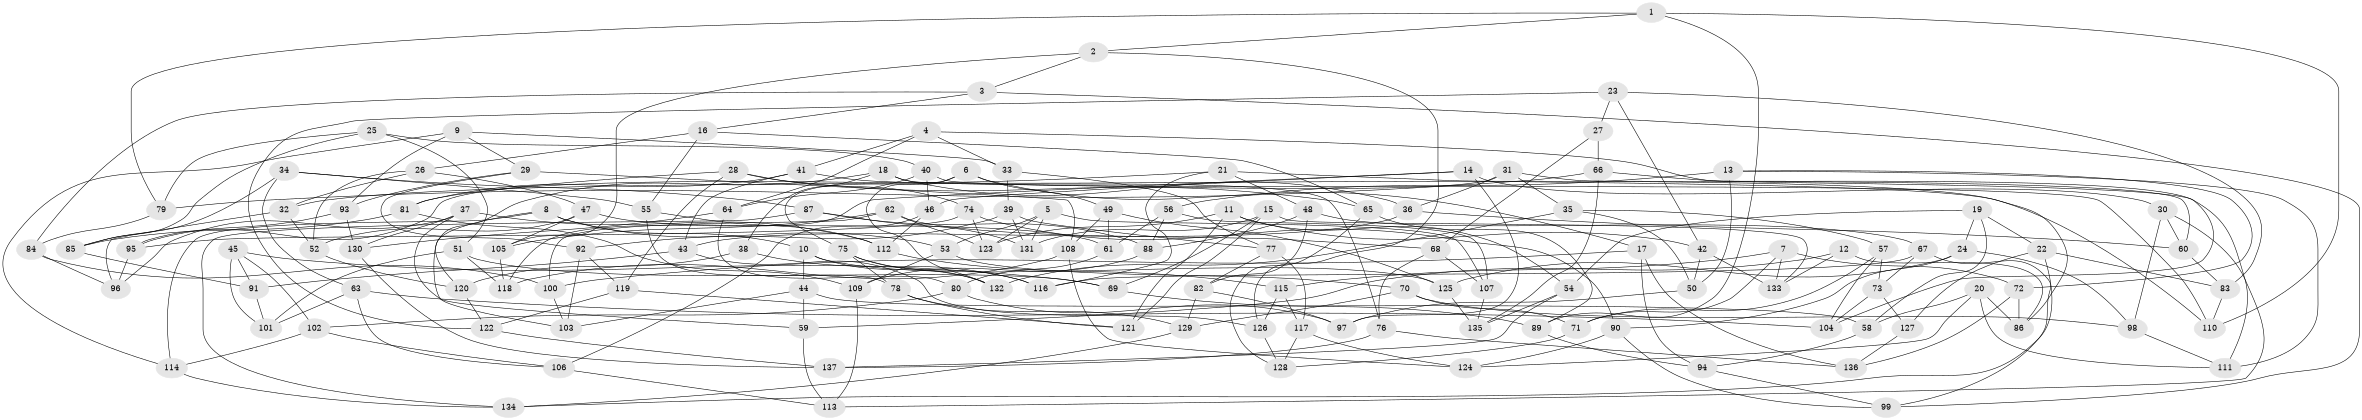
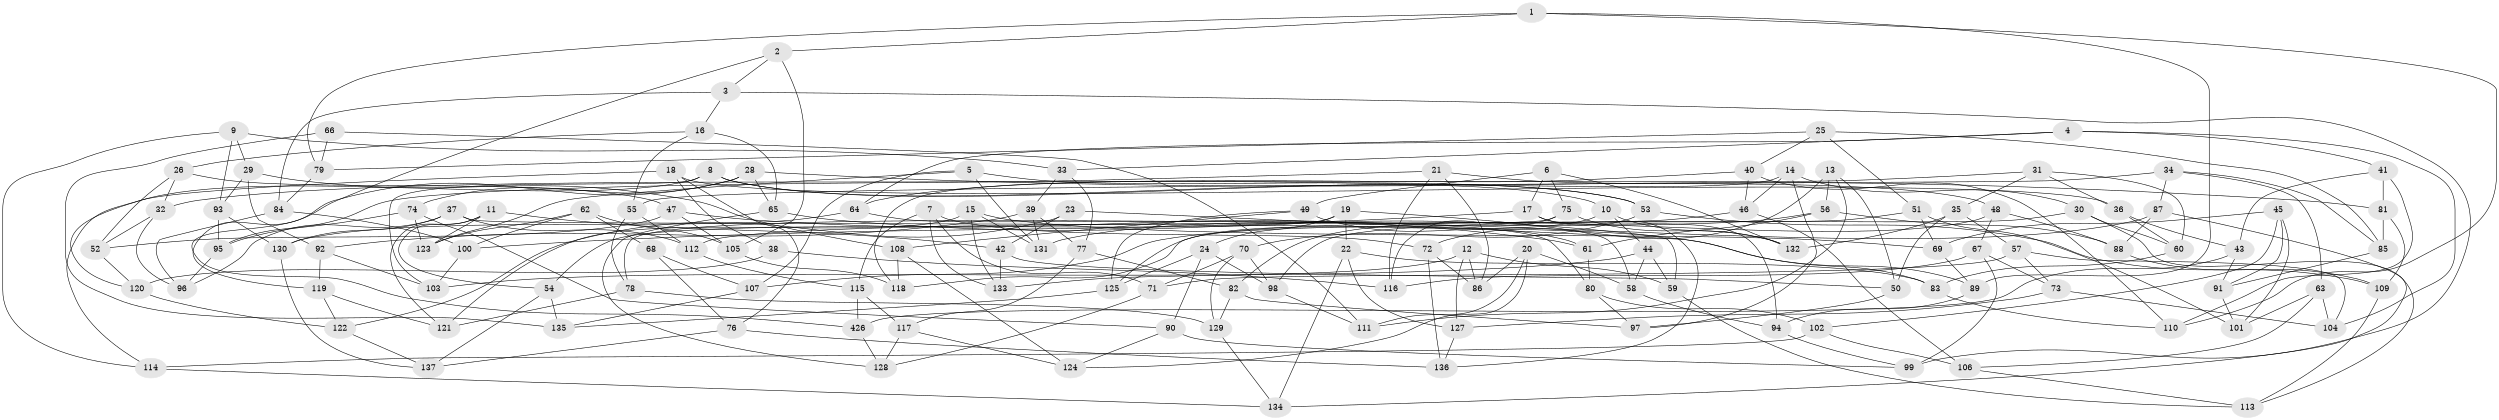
(1598, 131) -> none
none -> (1457, 289)
(1260, 329) -> (858, 329)
